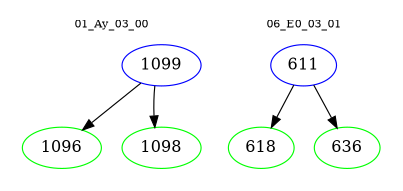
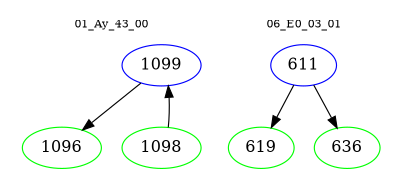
(112, 25) -> (112, 25)
(154, 101) -> (169, 113)
(261, 148) -> (261, 148)
